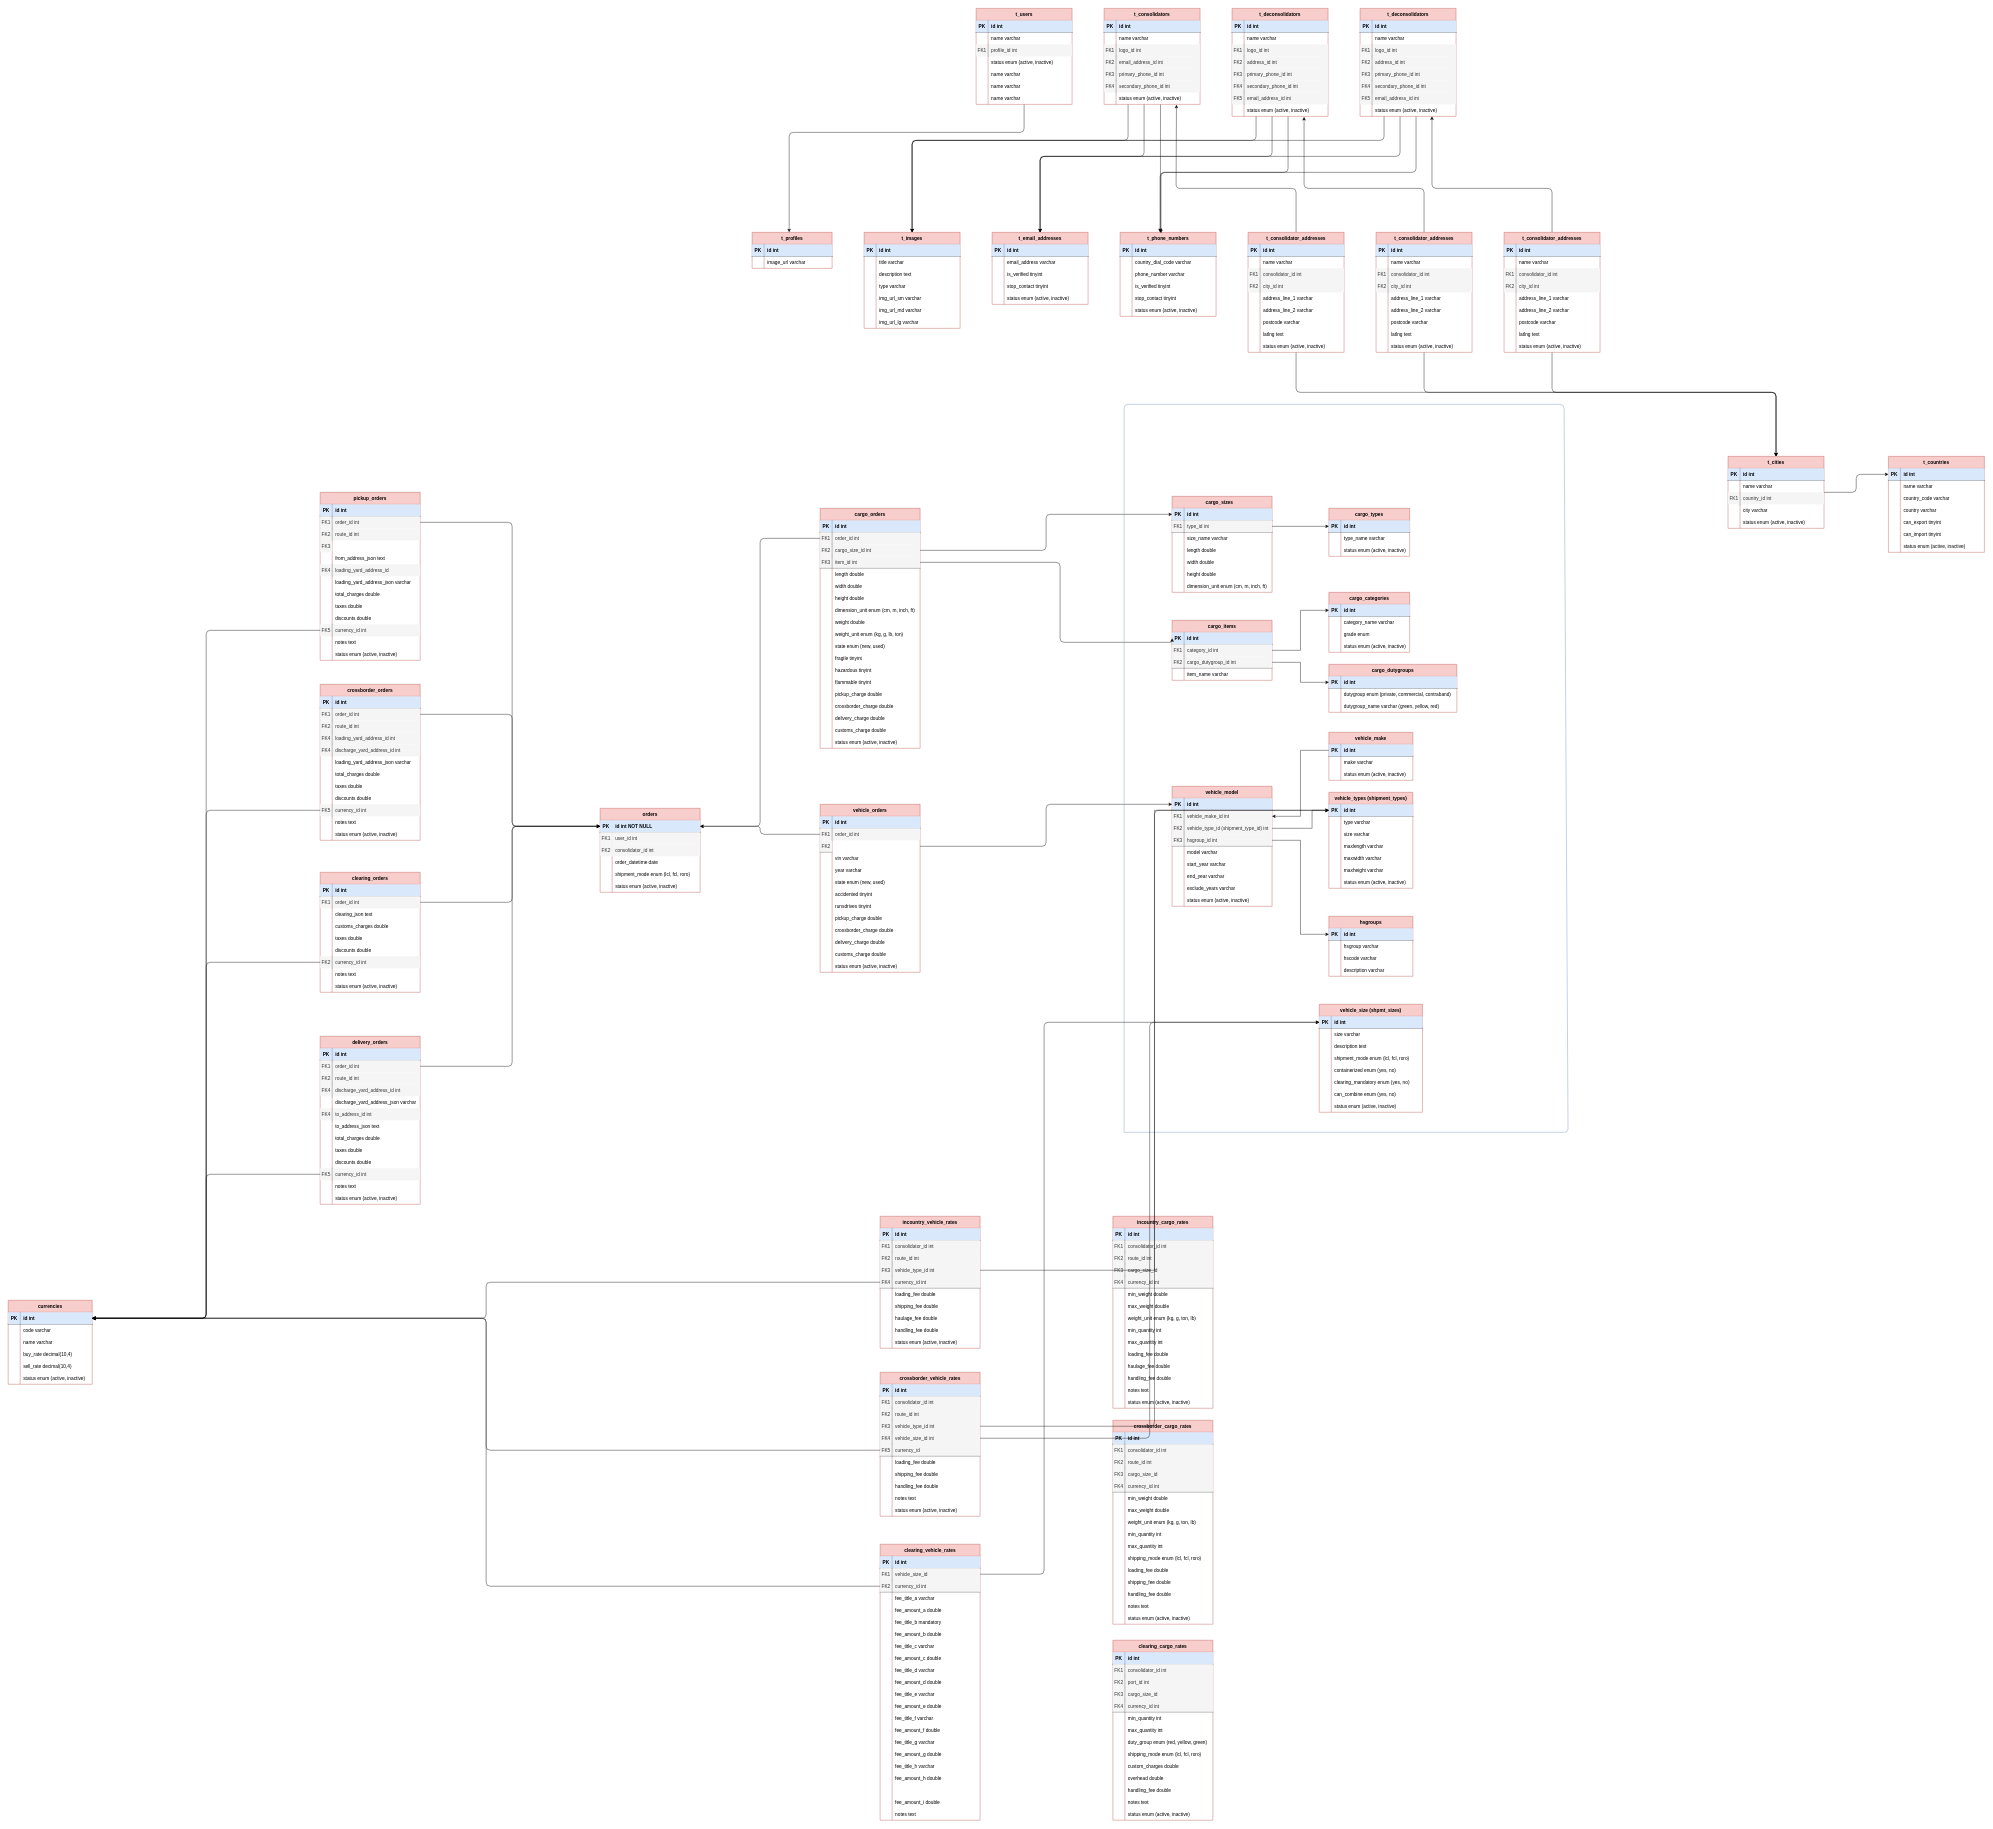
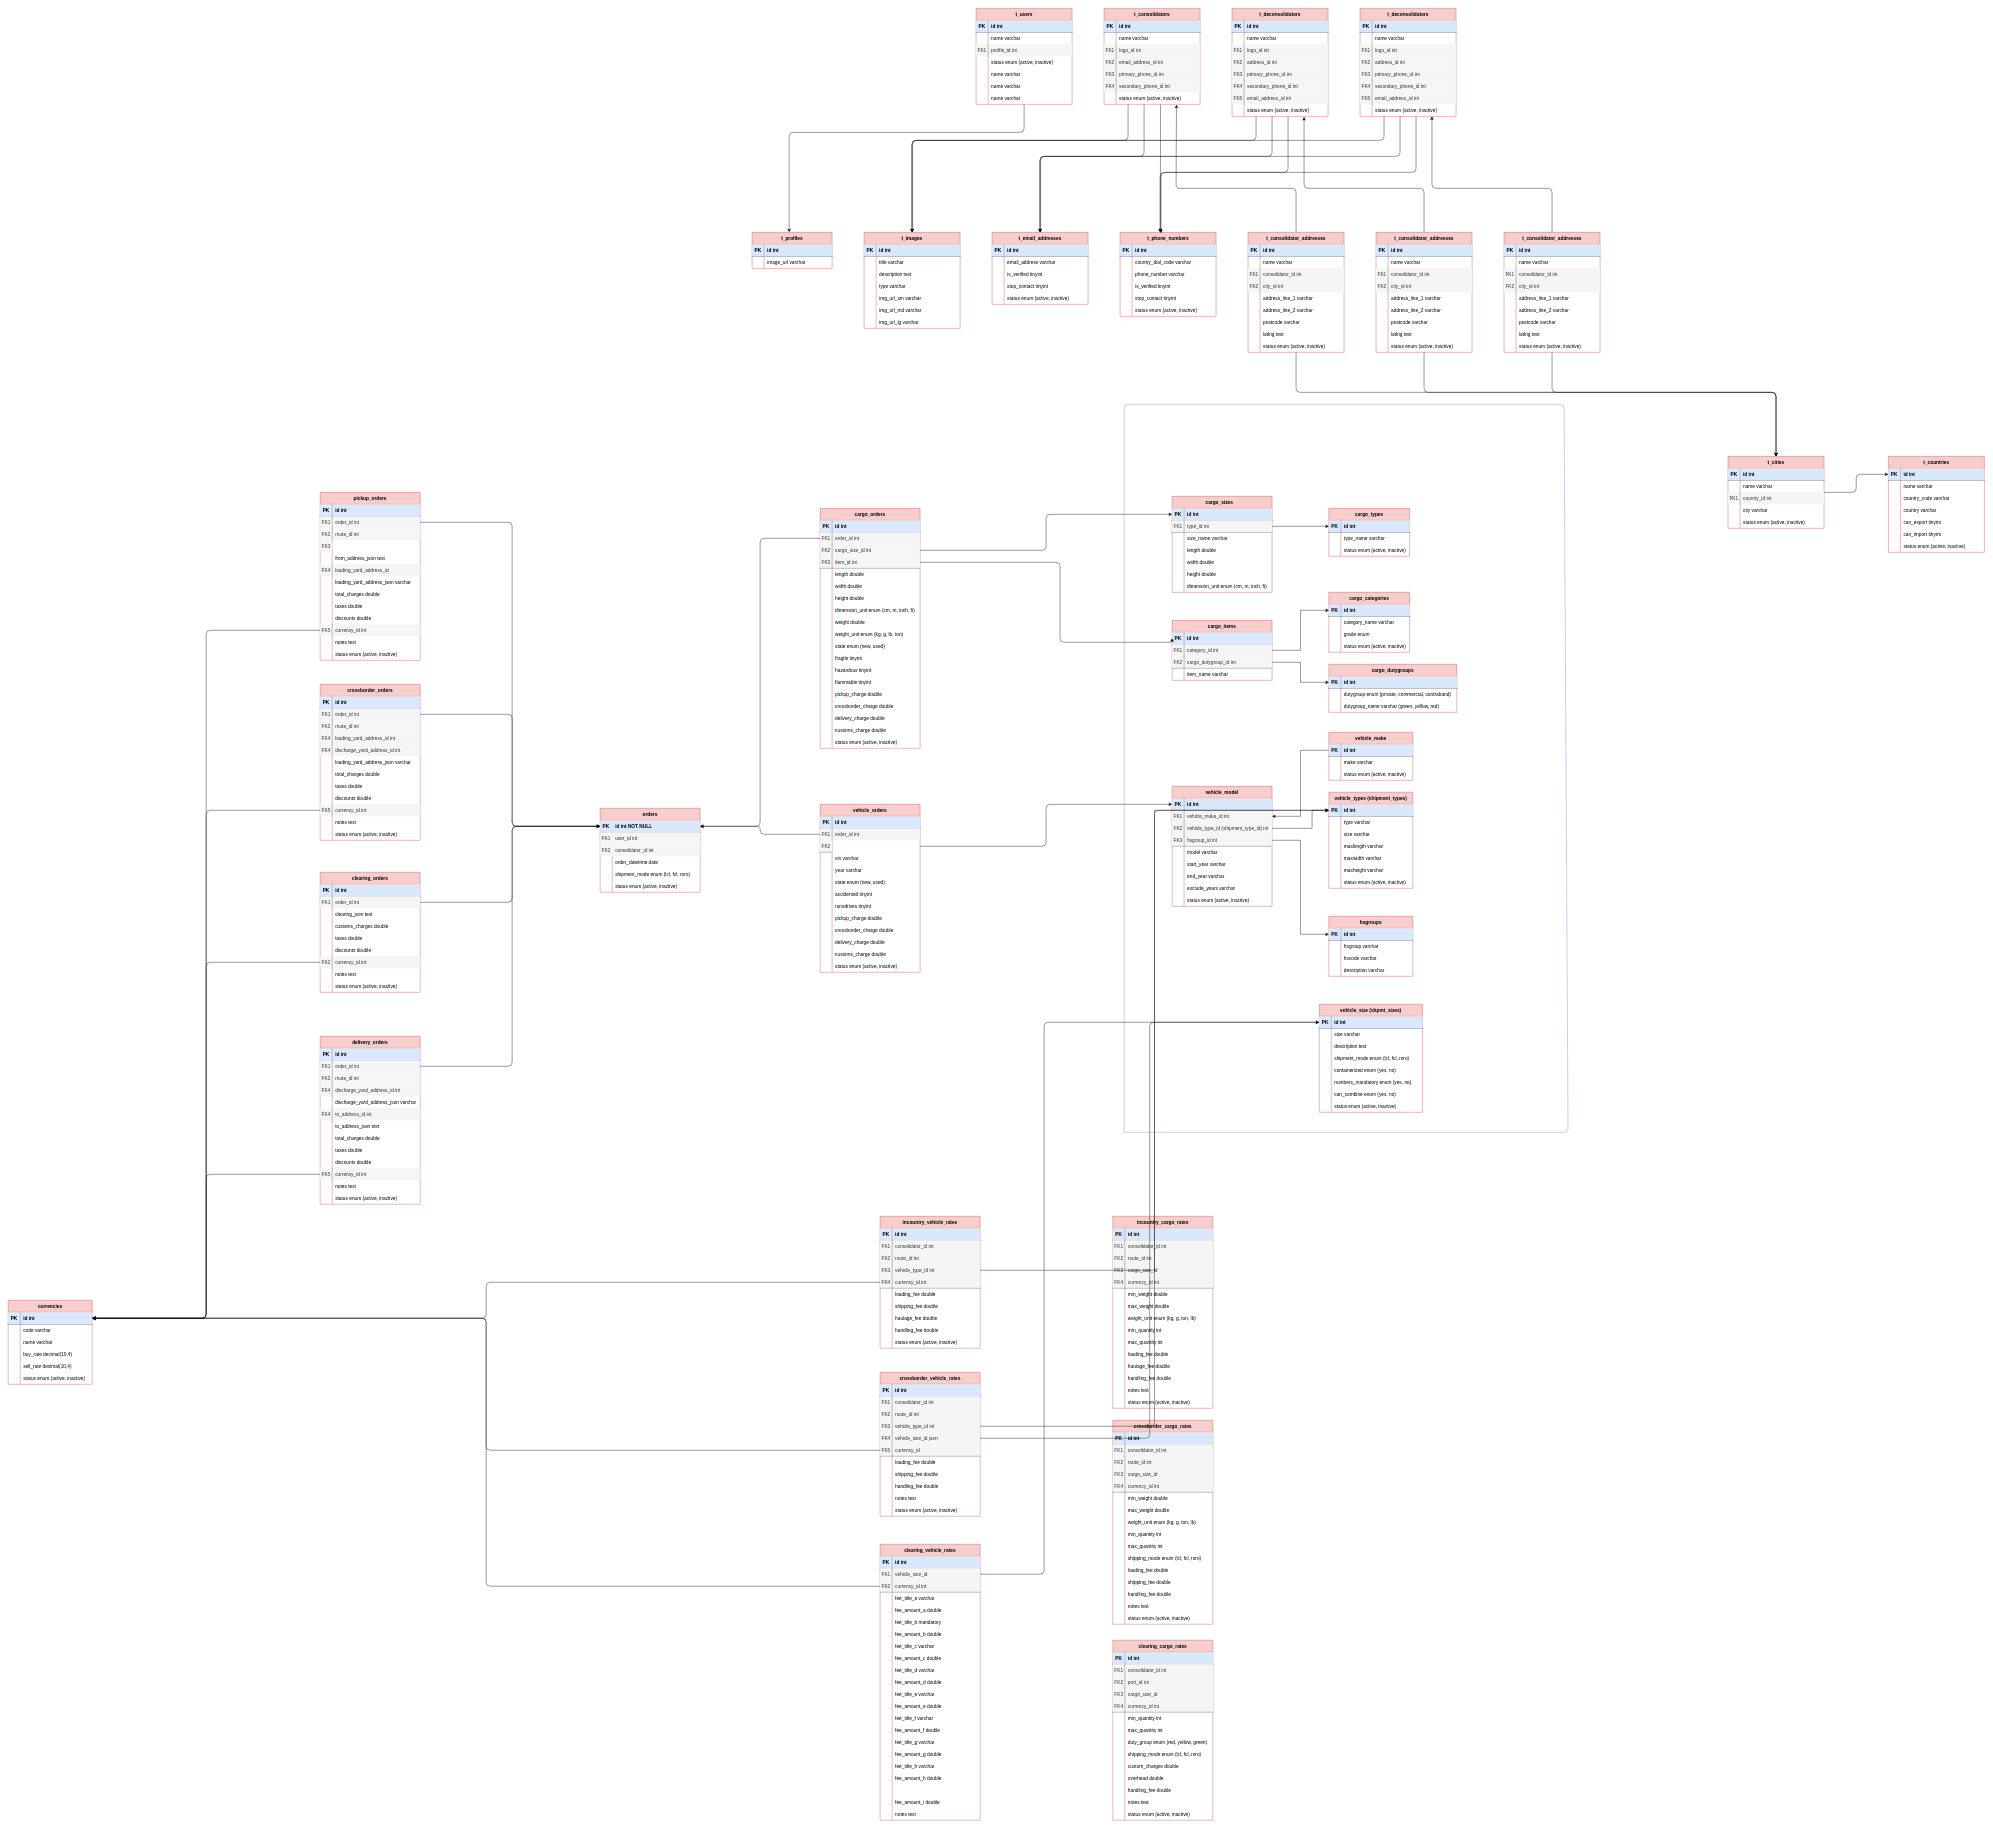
(1375, 1082) -> (1375, 1082)
(917, 1438) -> (919, 1438)
